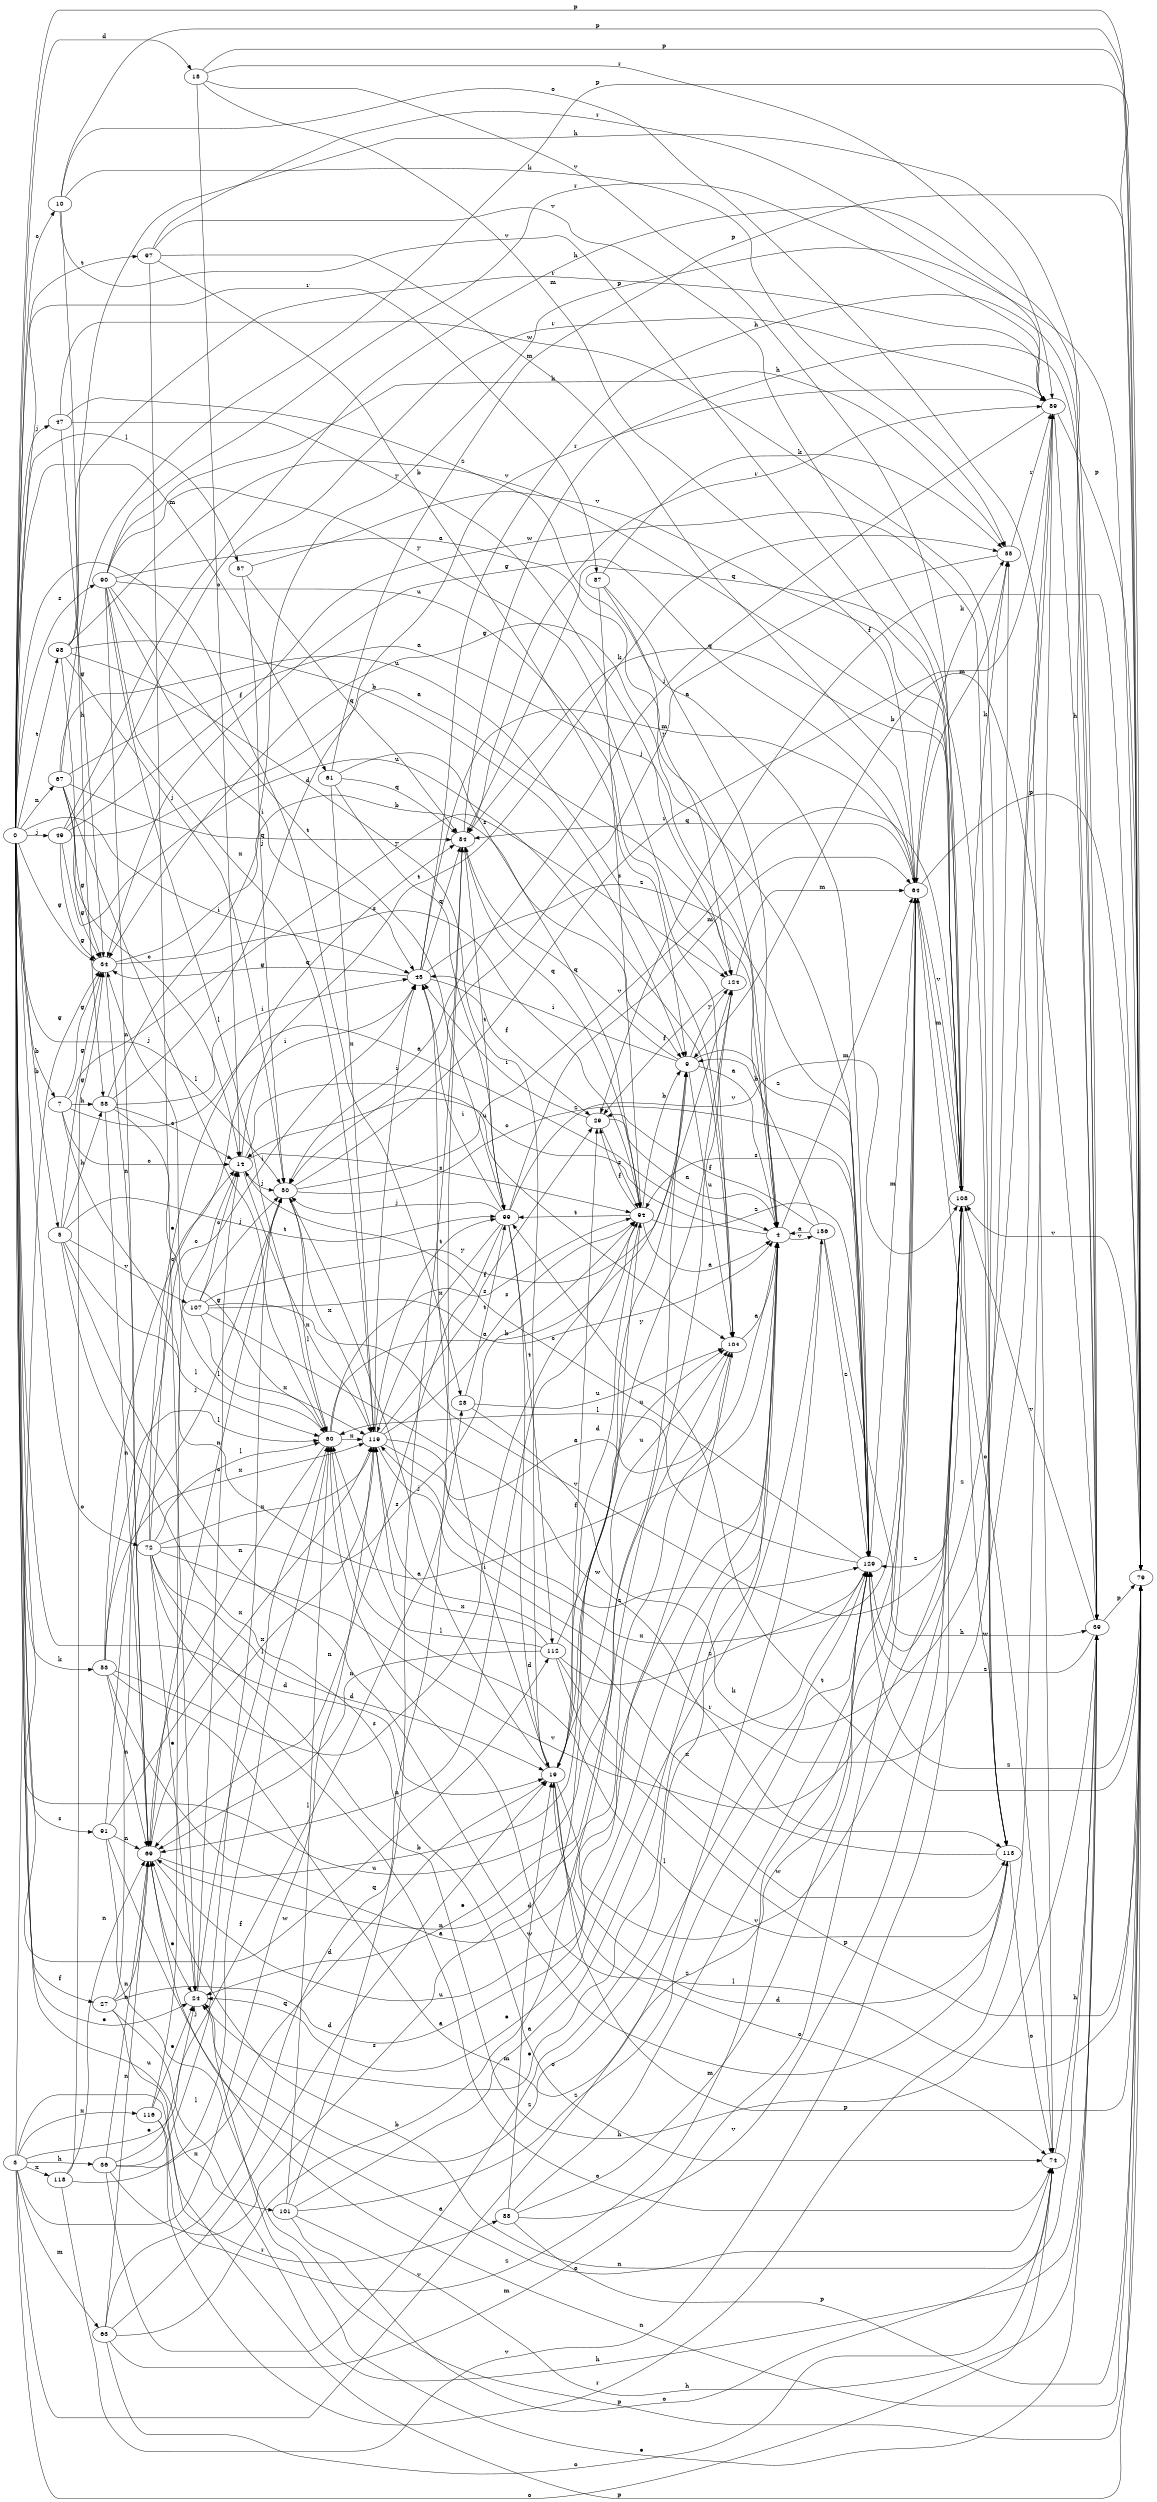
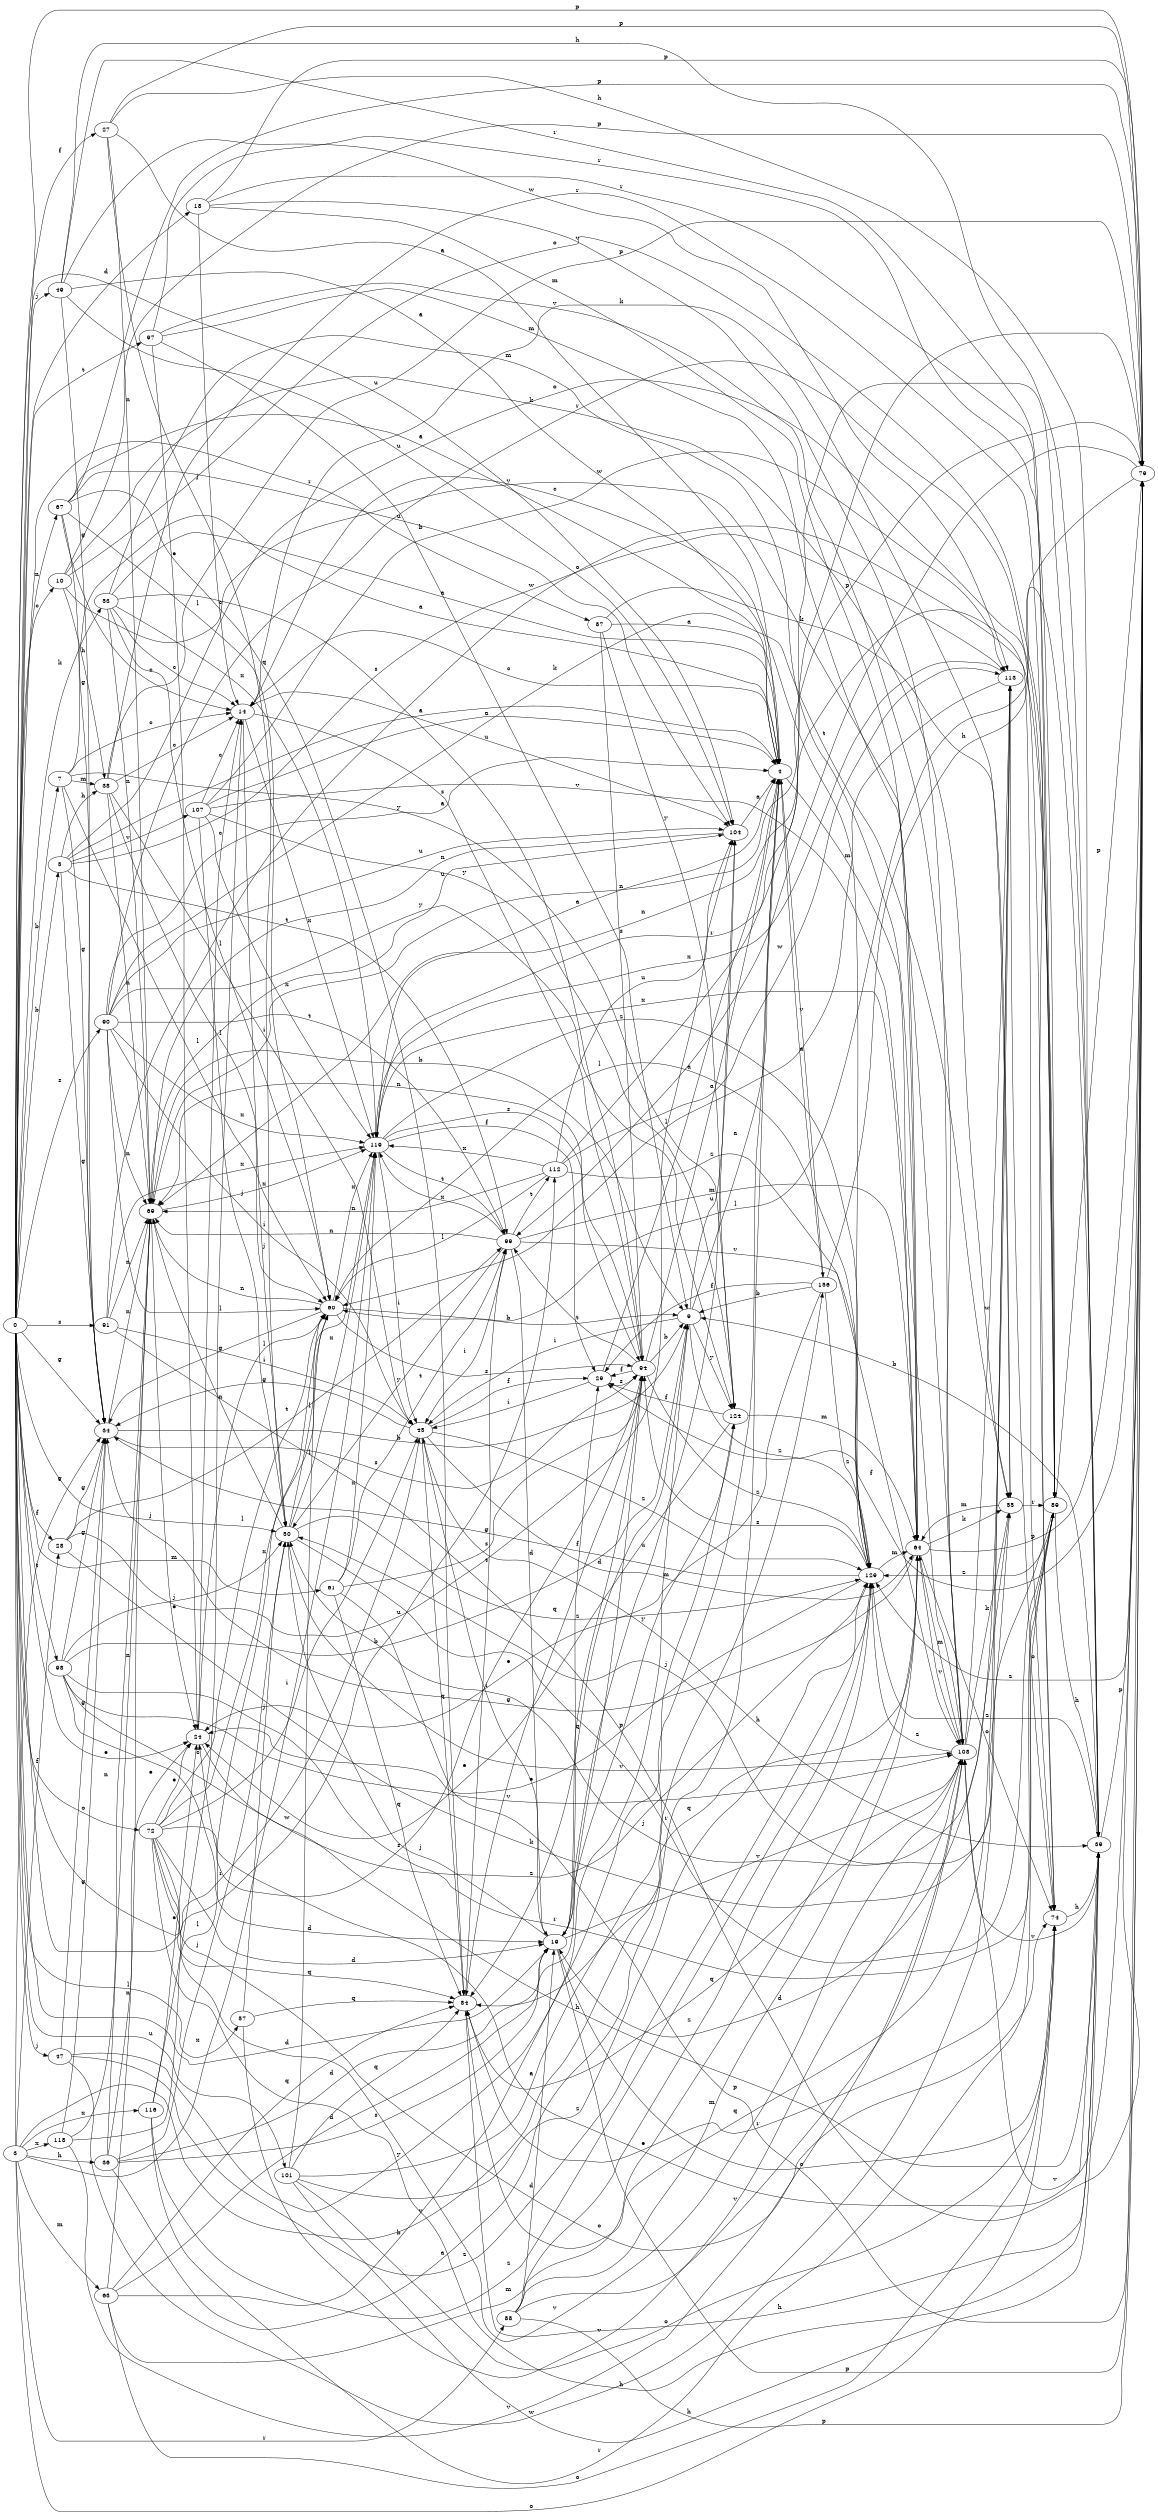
(83, 1101) -> (83, 779)
(397, 1203) -> (399, 1380)
none -> (86, 1492)
